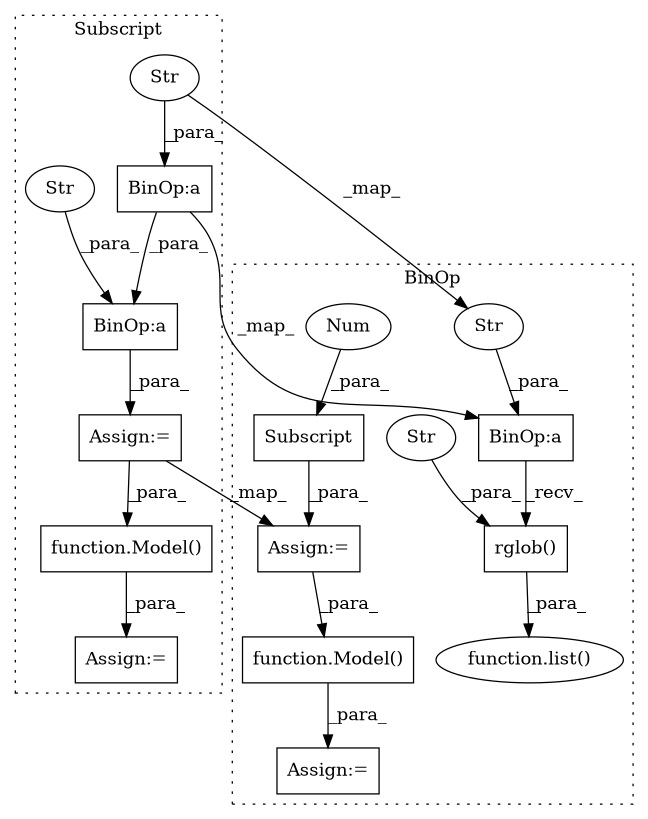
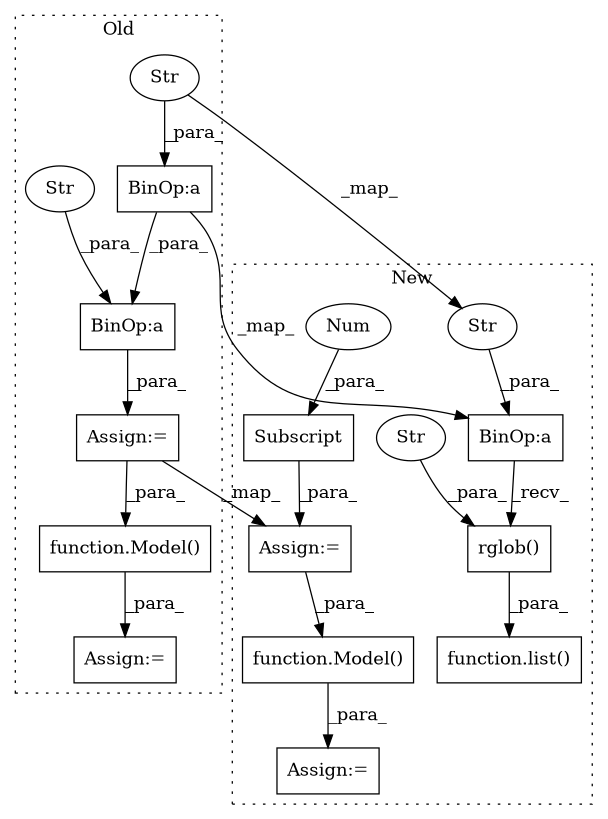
(119, 30) -> (119, 30)
(433, 279) -> (412, 279)
(530, 660) -> (509, 660)
